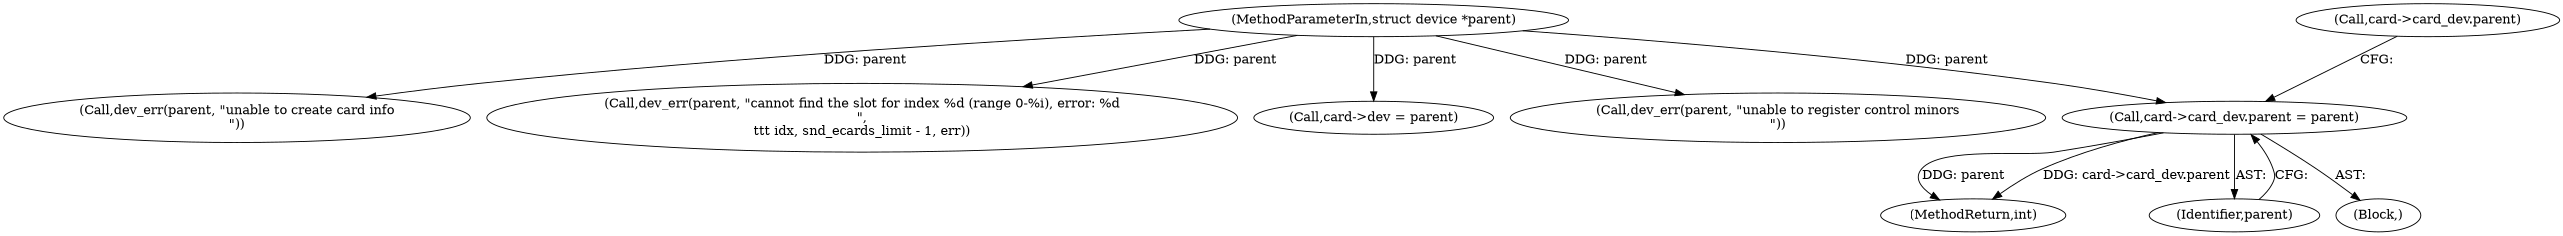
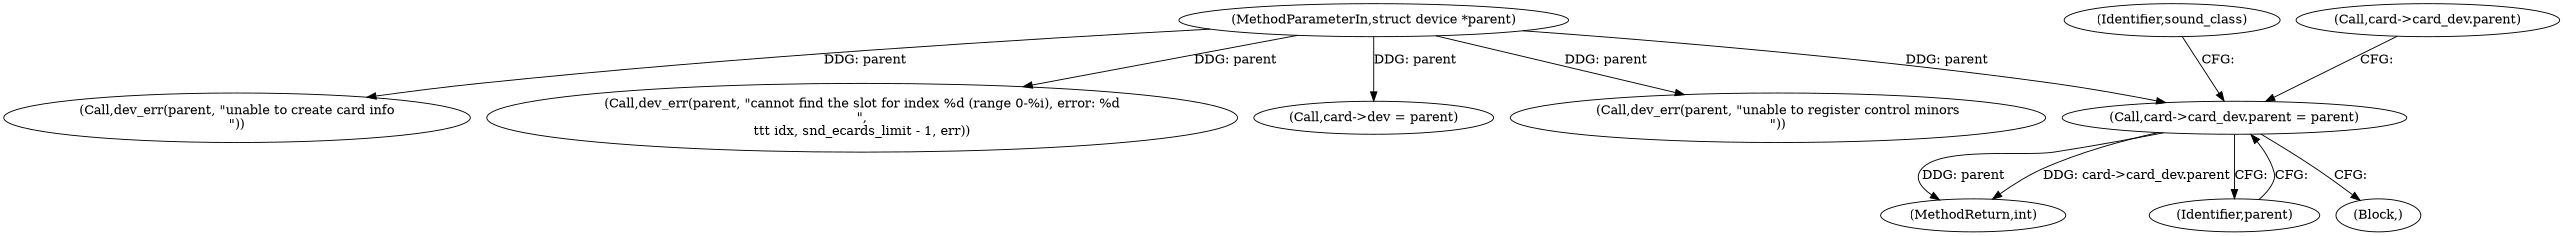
none -> (2172, 20)
(2253, 175) -> (2253, 175)
(2353, 175) -> (2353, 175)
